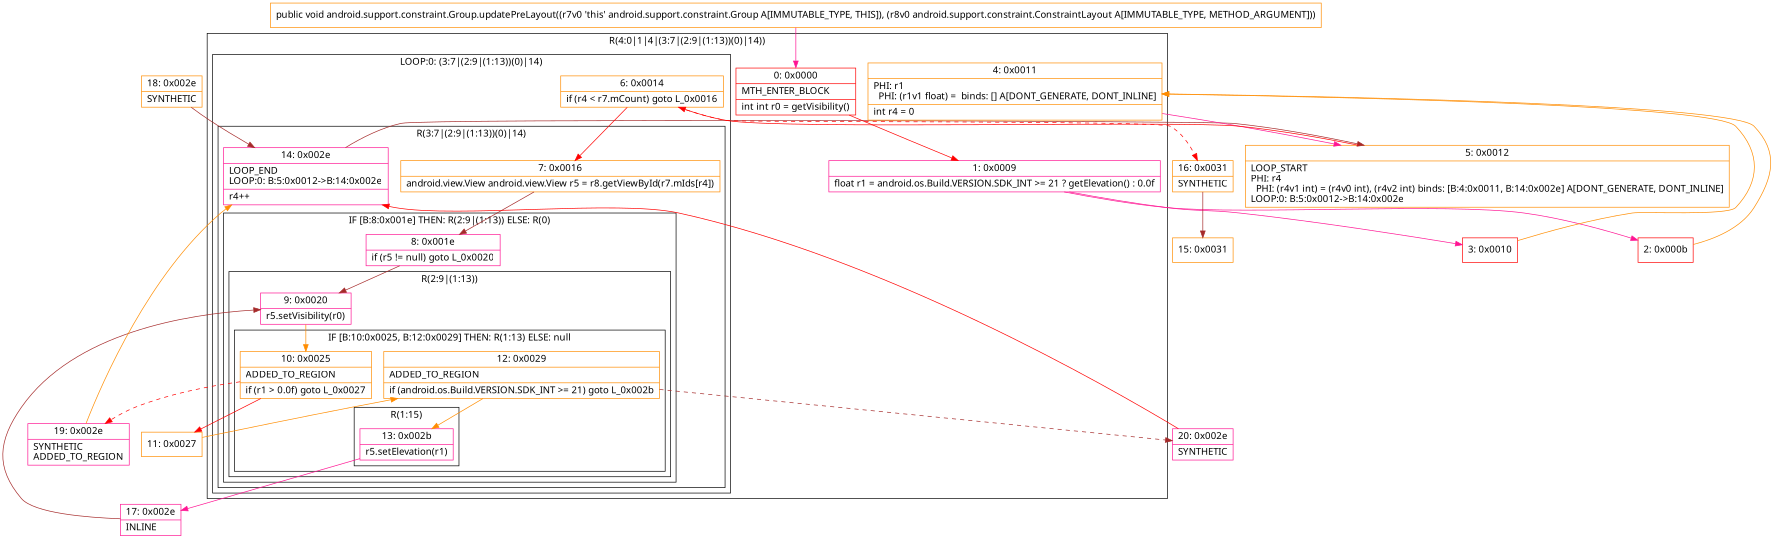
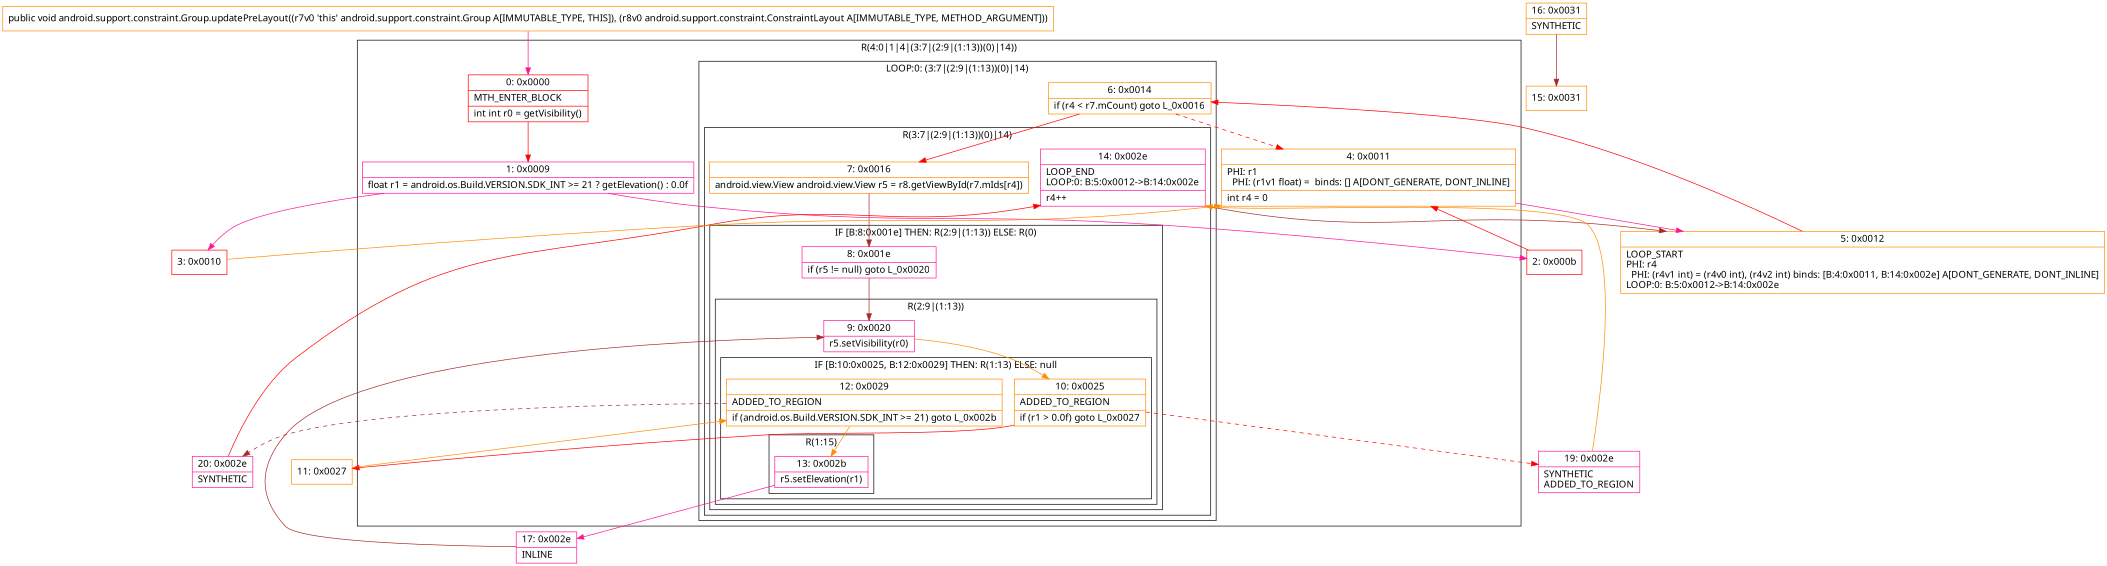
(172, 92) -> none
(1730, 119) -> (1483, 230)
(942, 122) -> (1226, 130)
